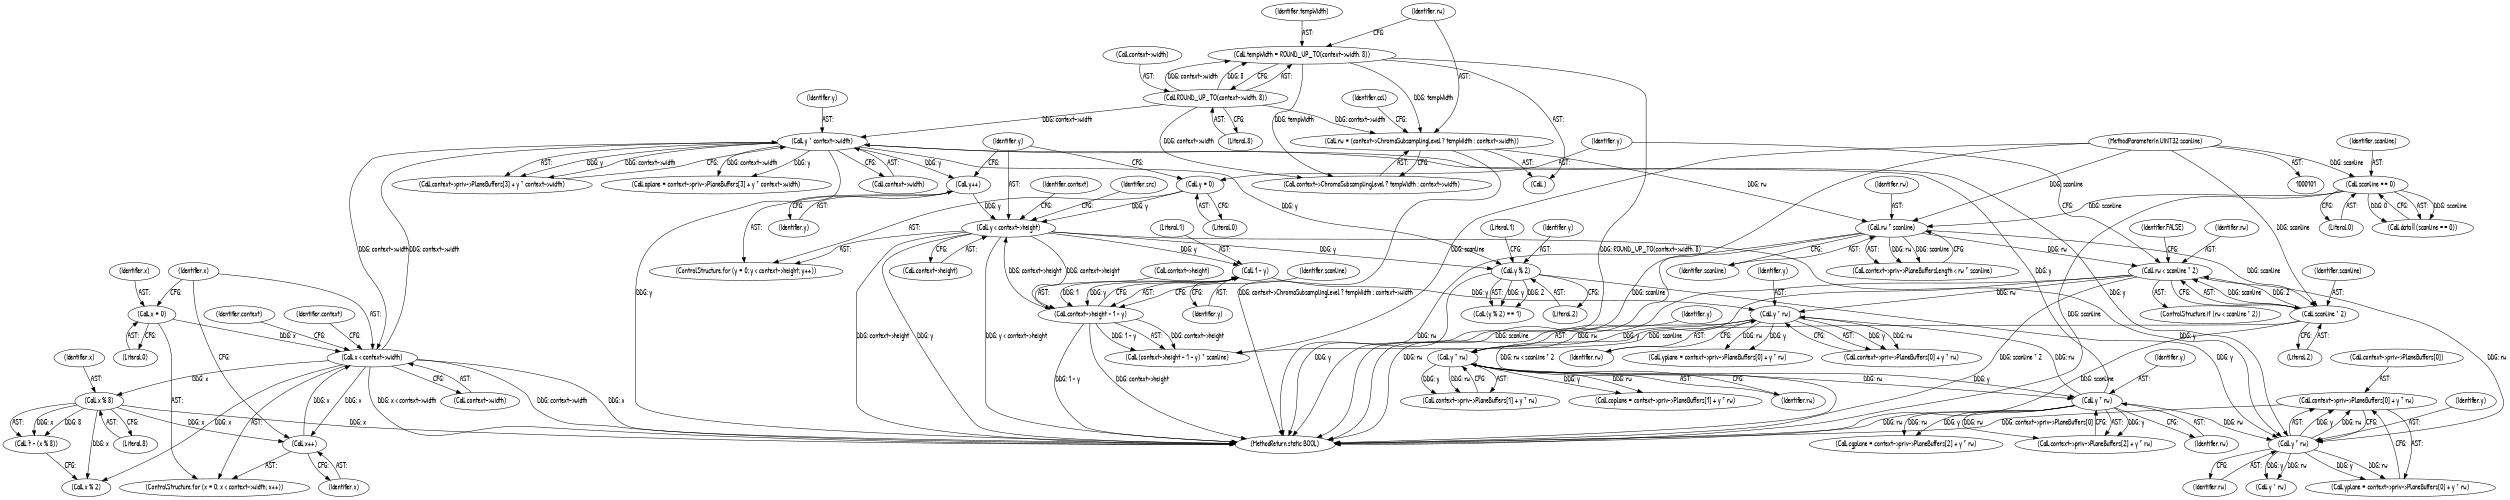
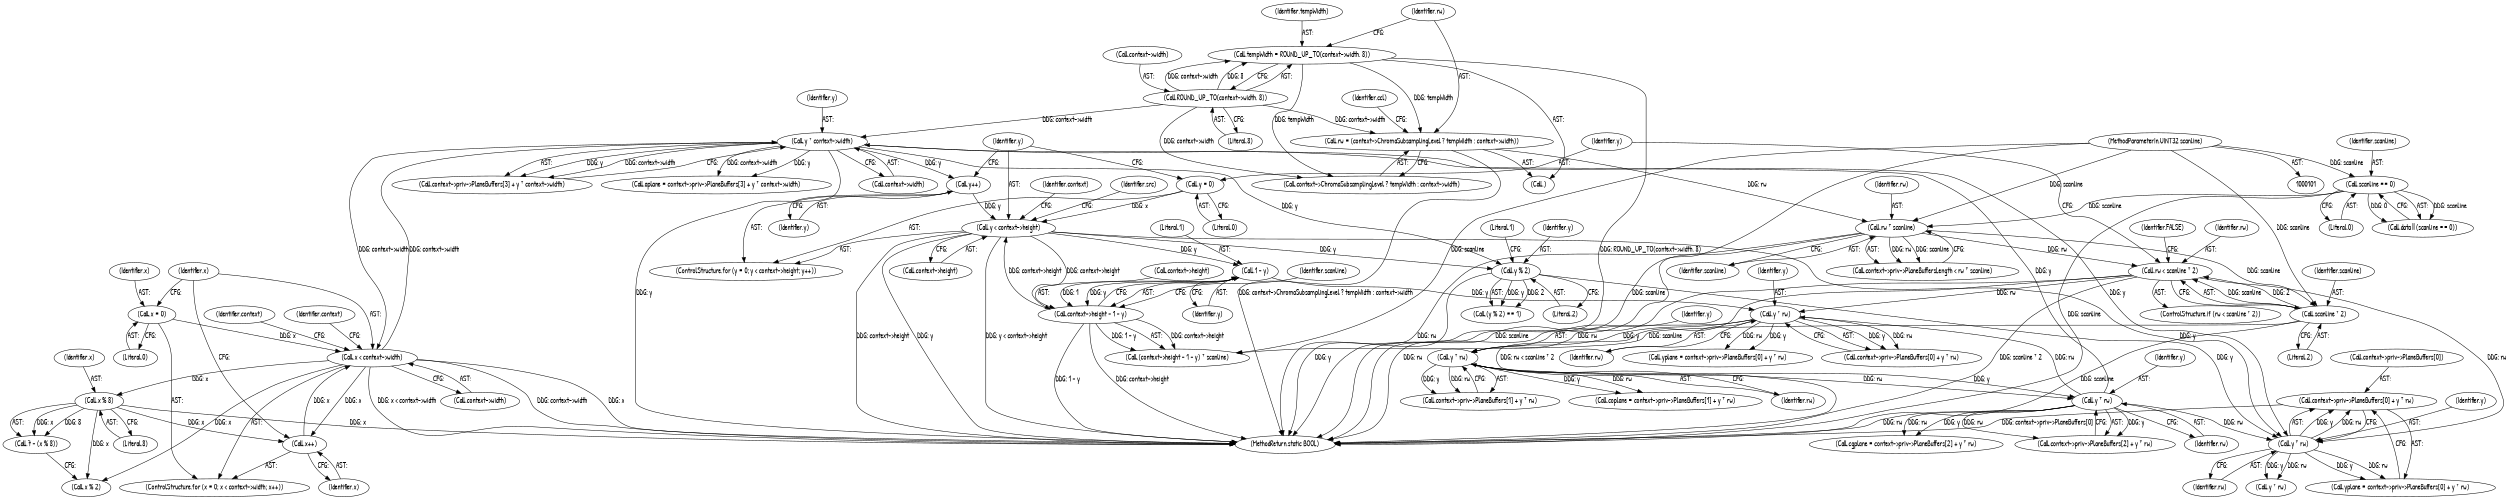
(1140, 207) -> (1140, 207)
